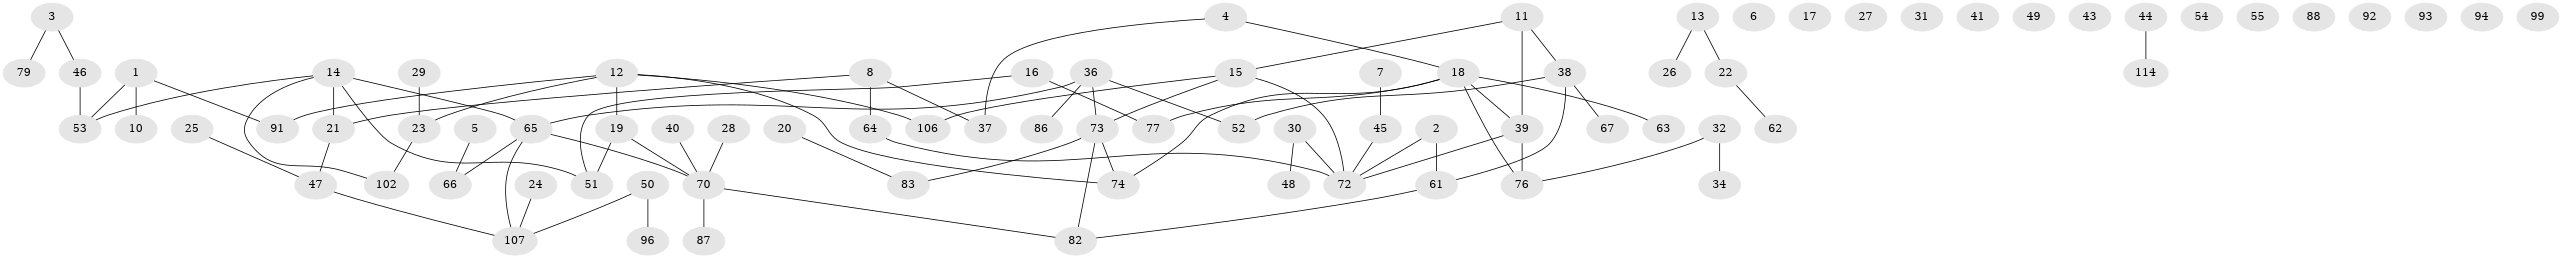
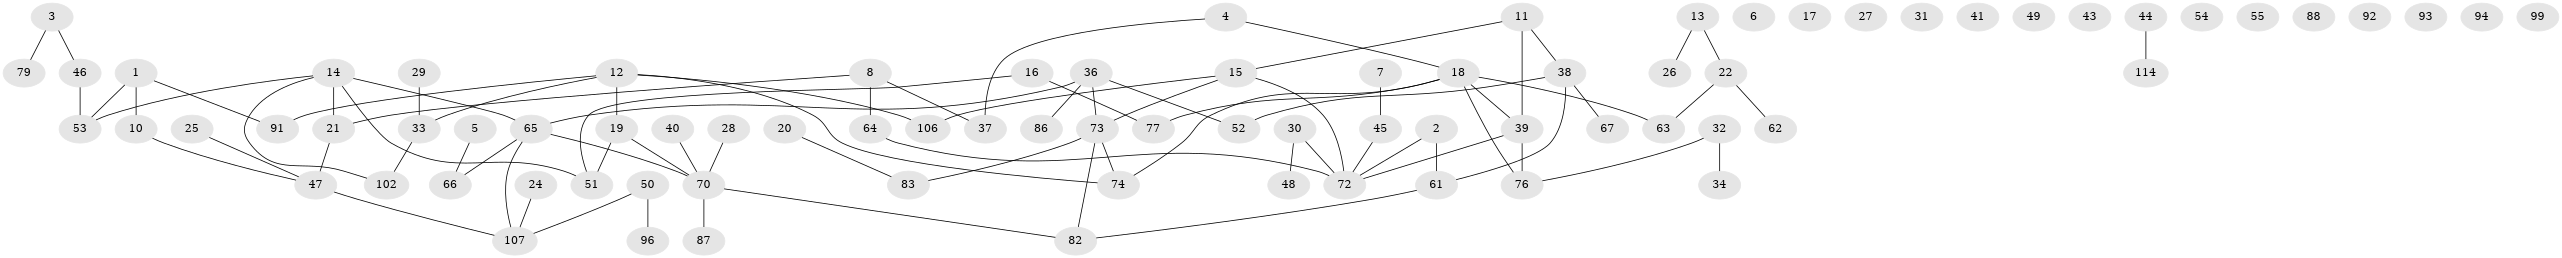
none -> (1695, 101)
(419, 129) -> (419, 129)
none -> (223, 162)
